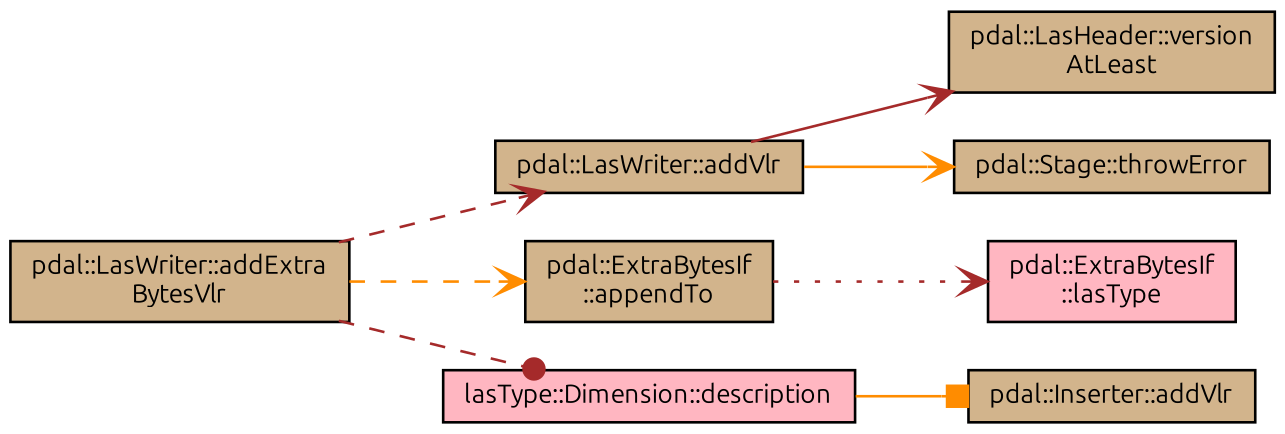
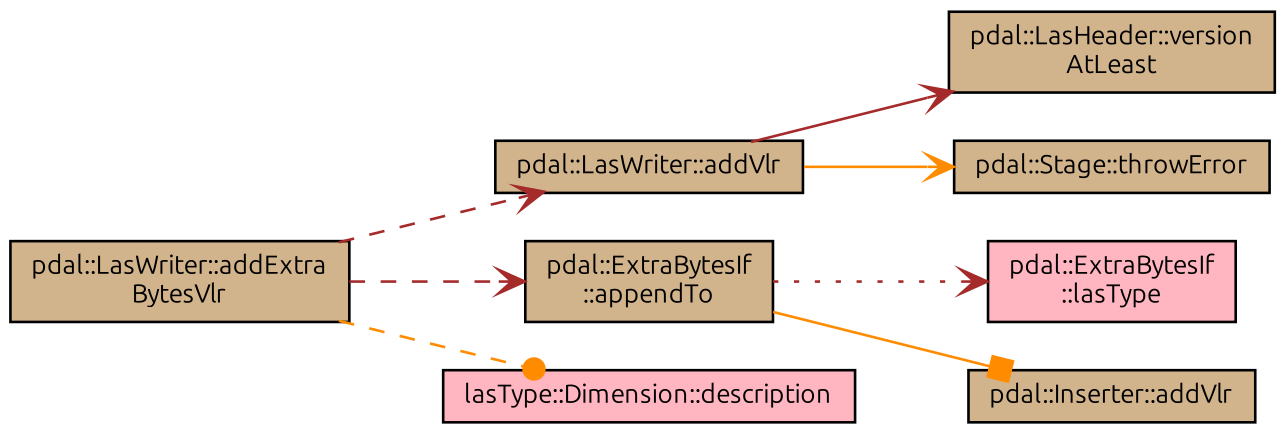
(424, 282) -> (424, 282)
(431, 344) -> (431, 344)
(899, 396) -> (879, 339)
